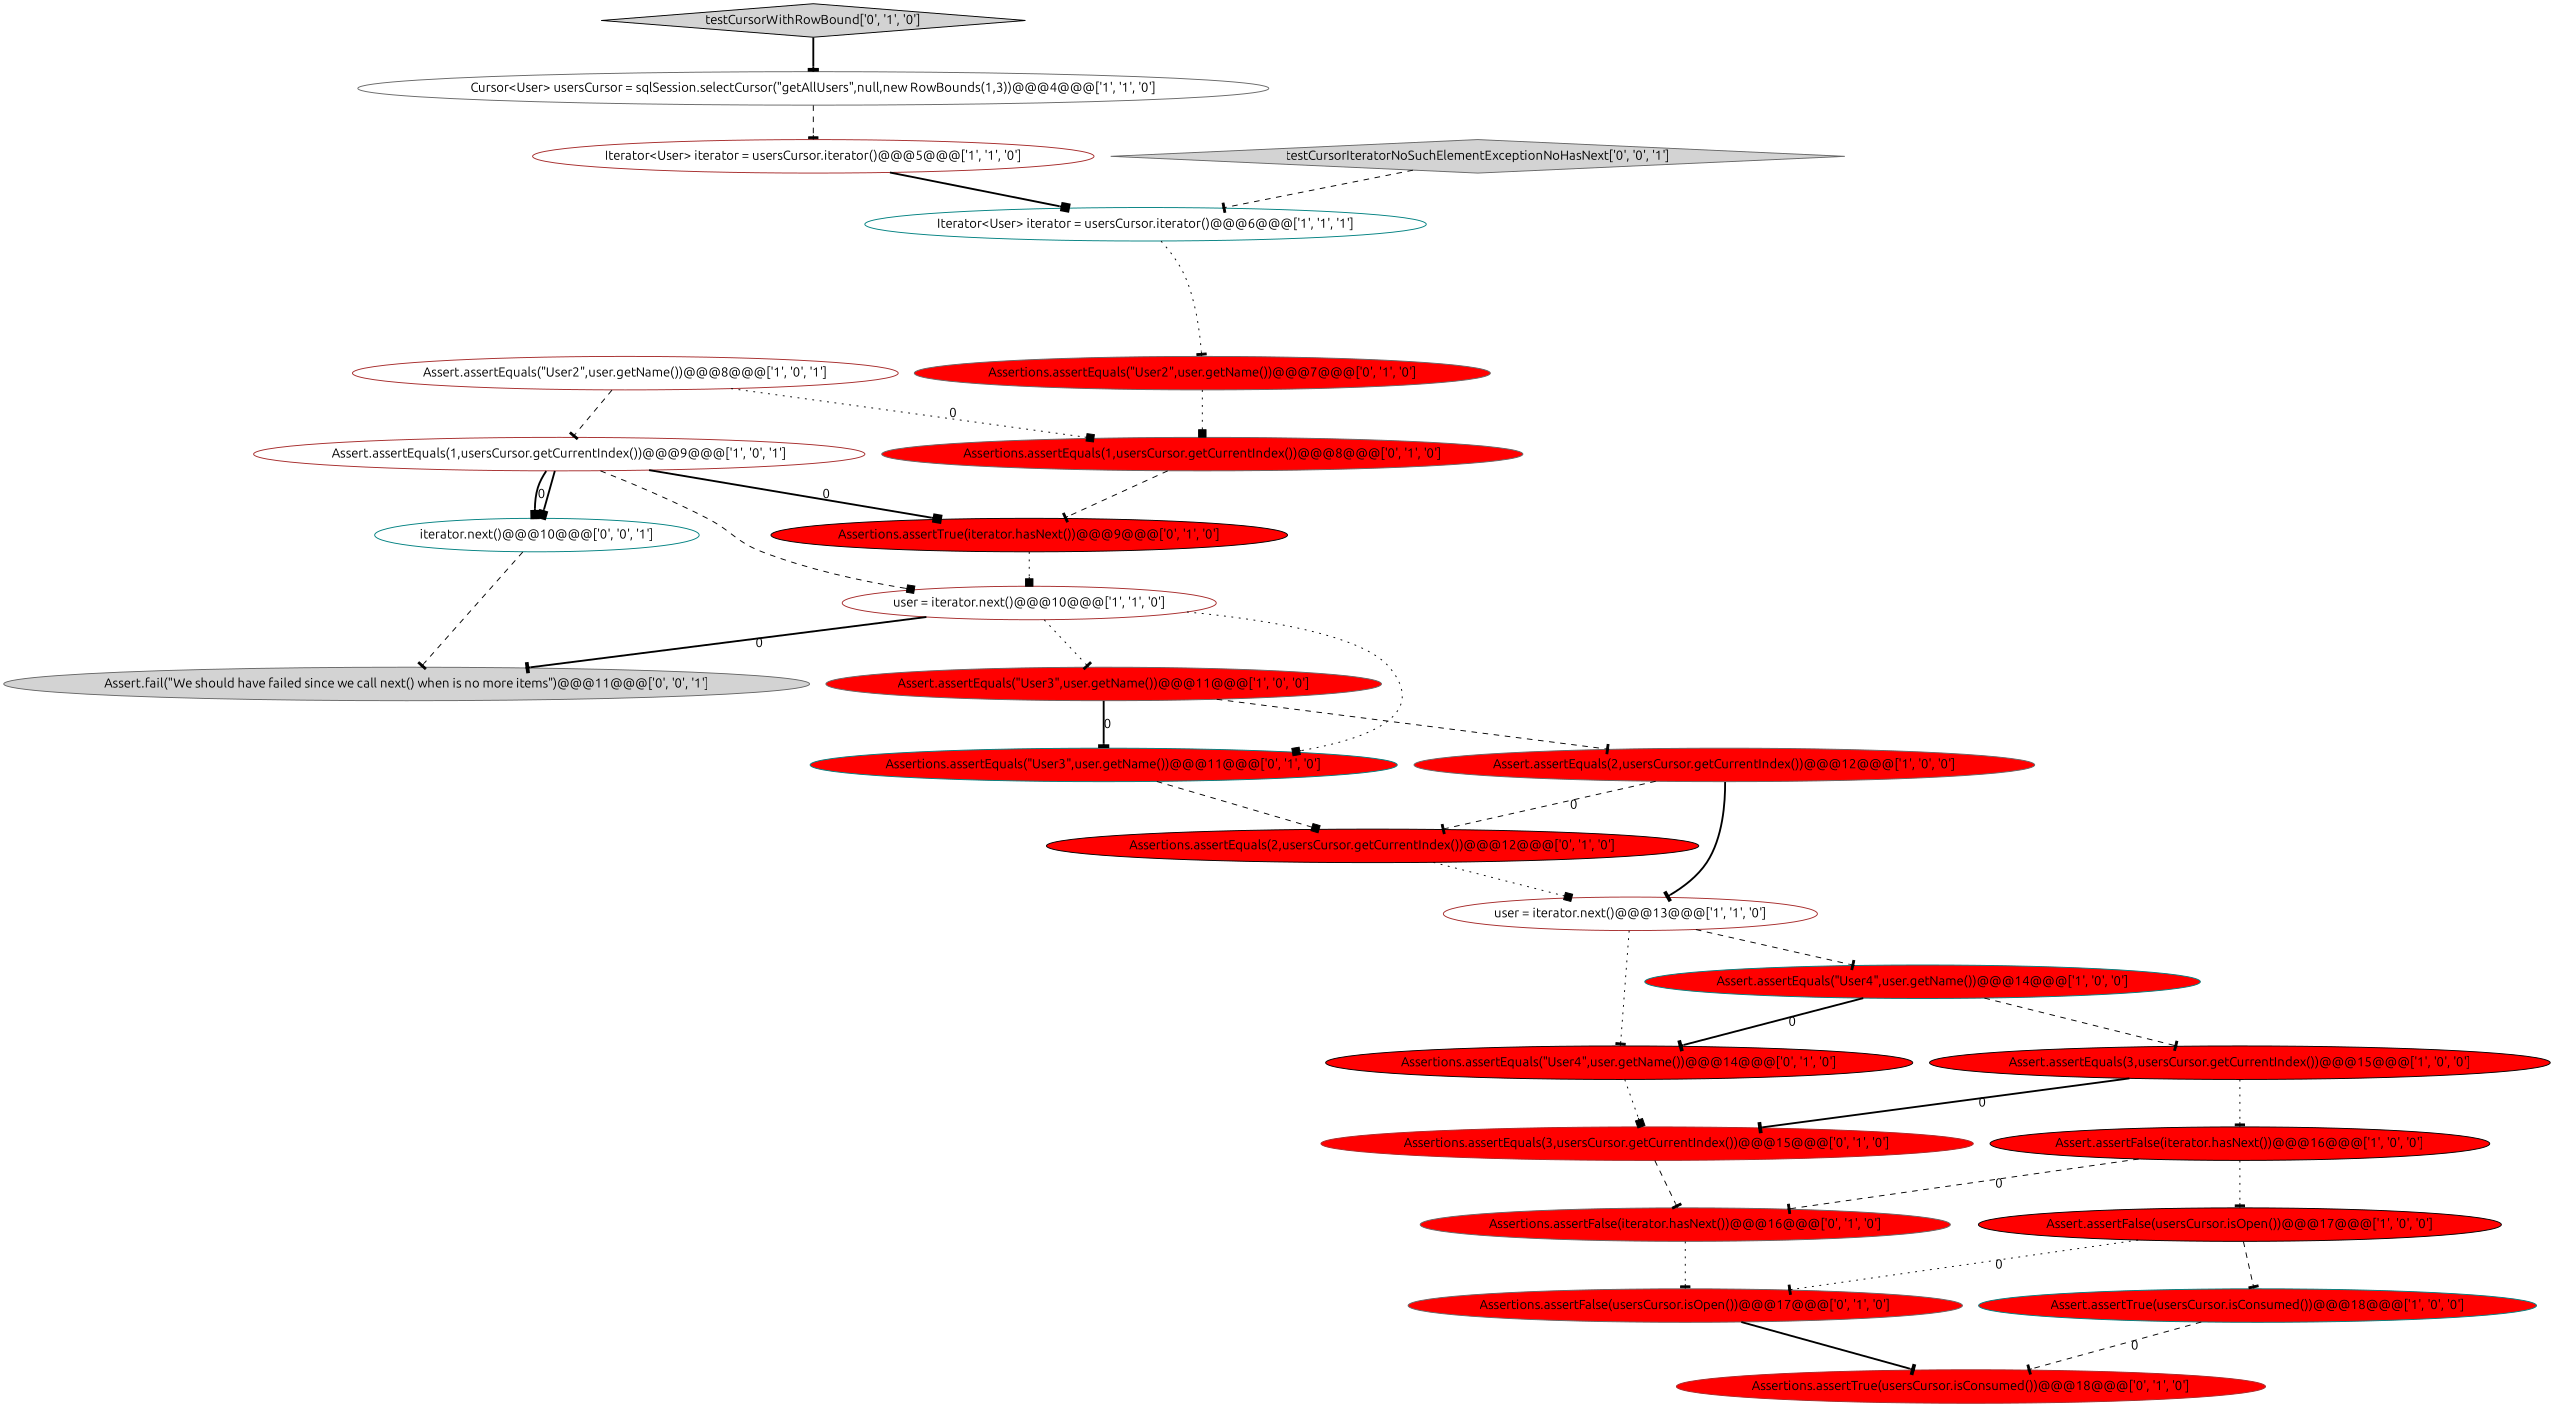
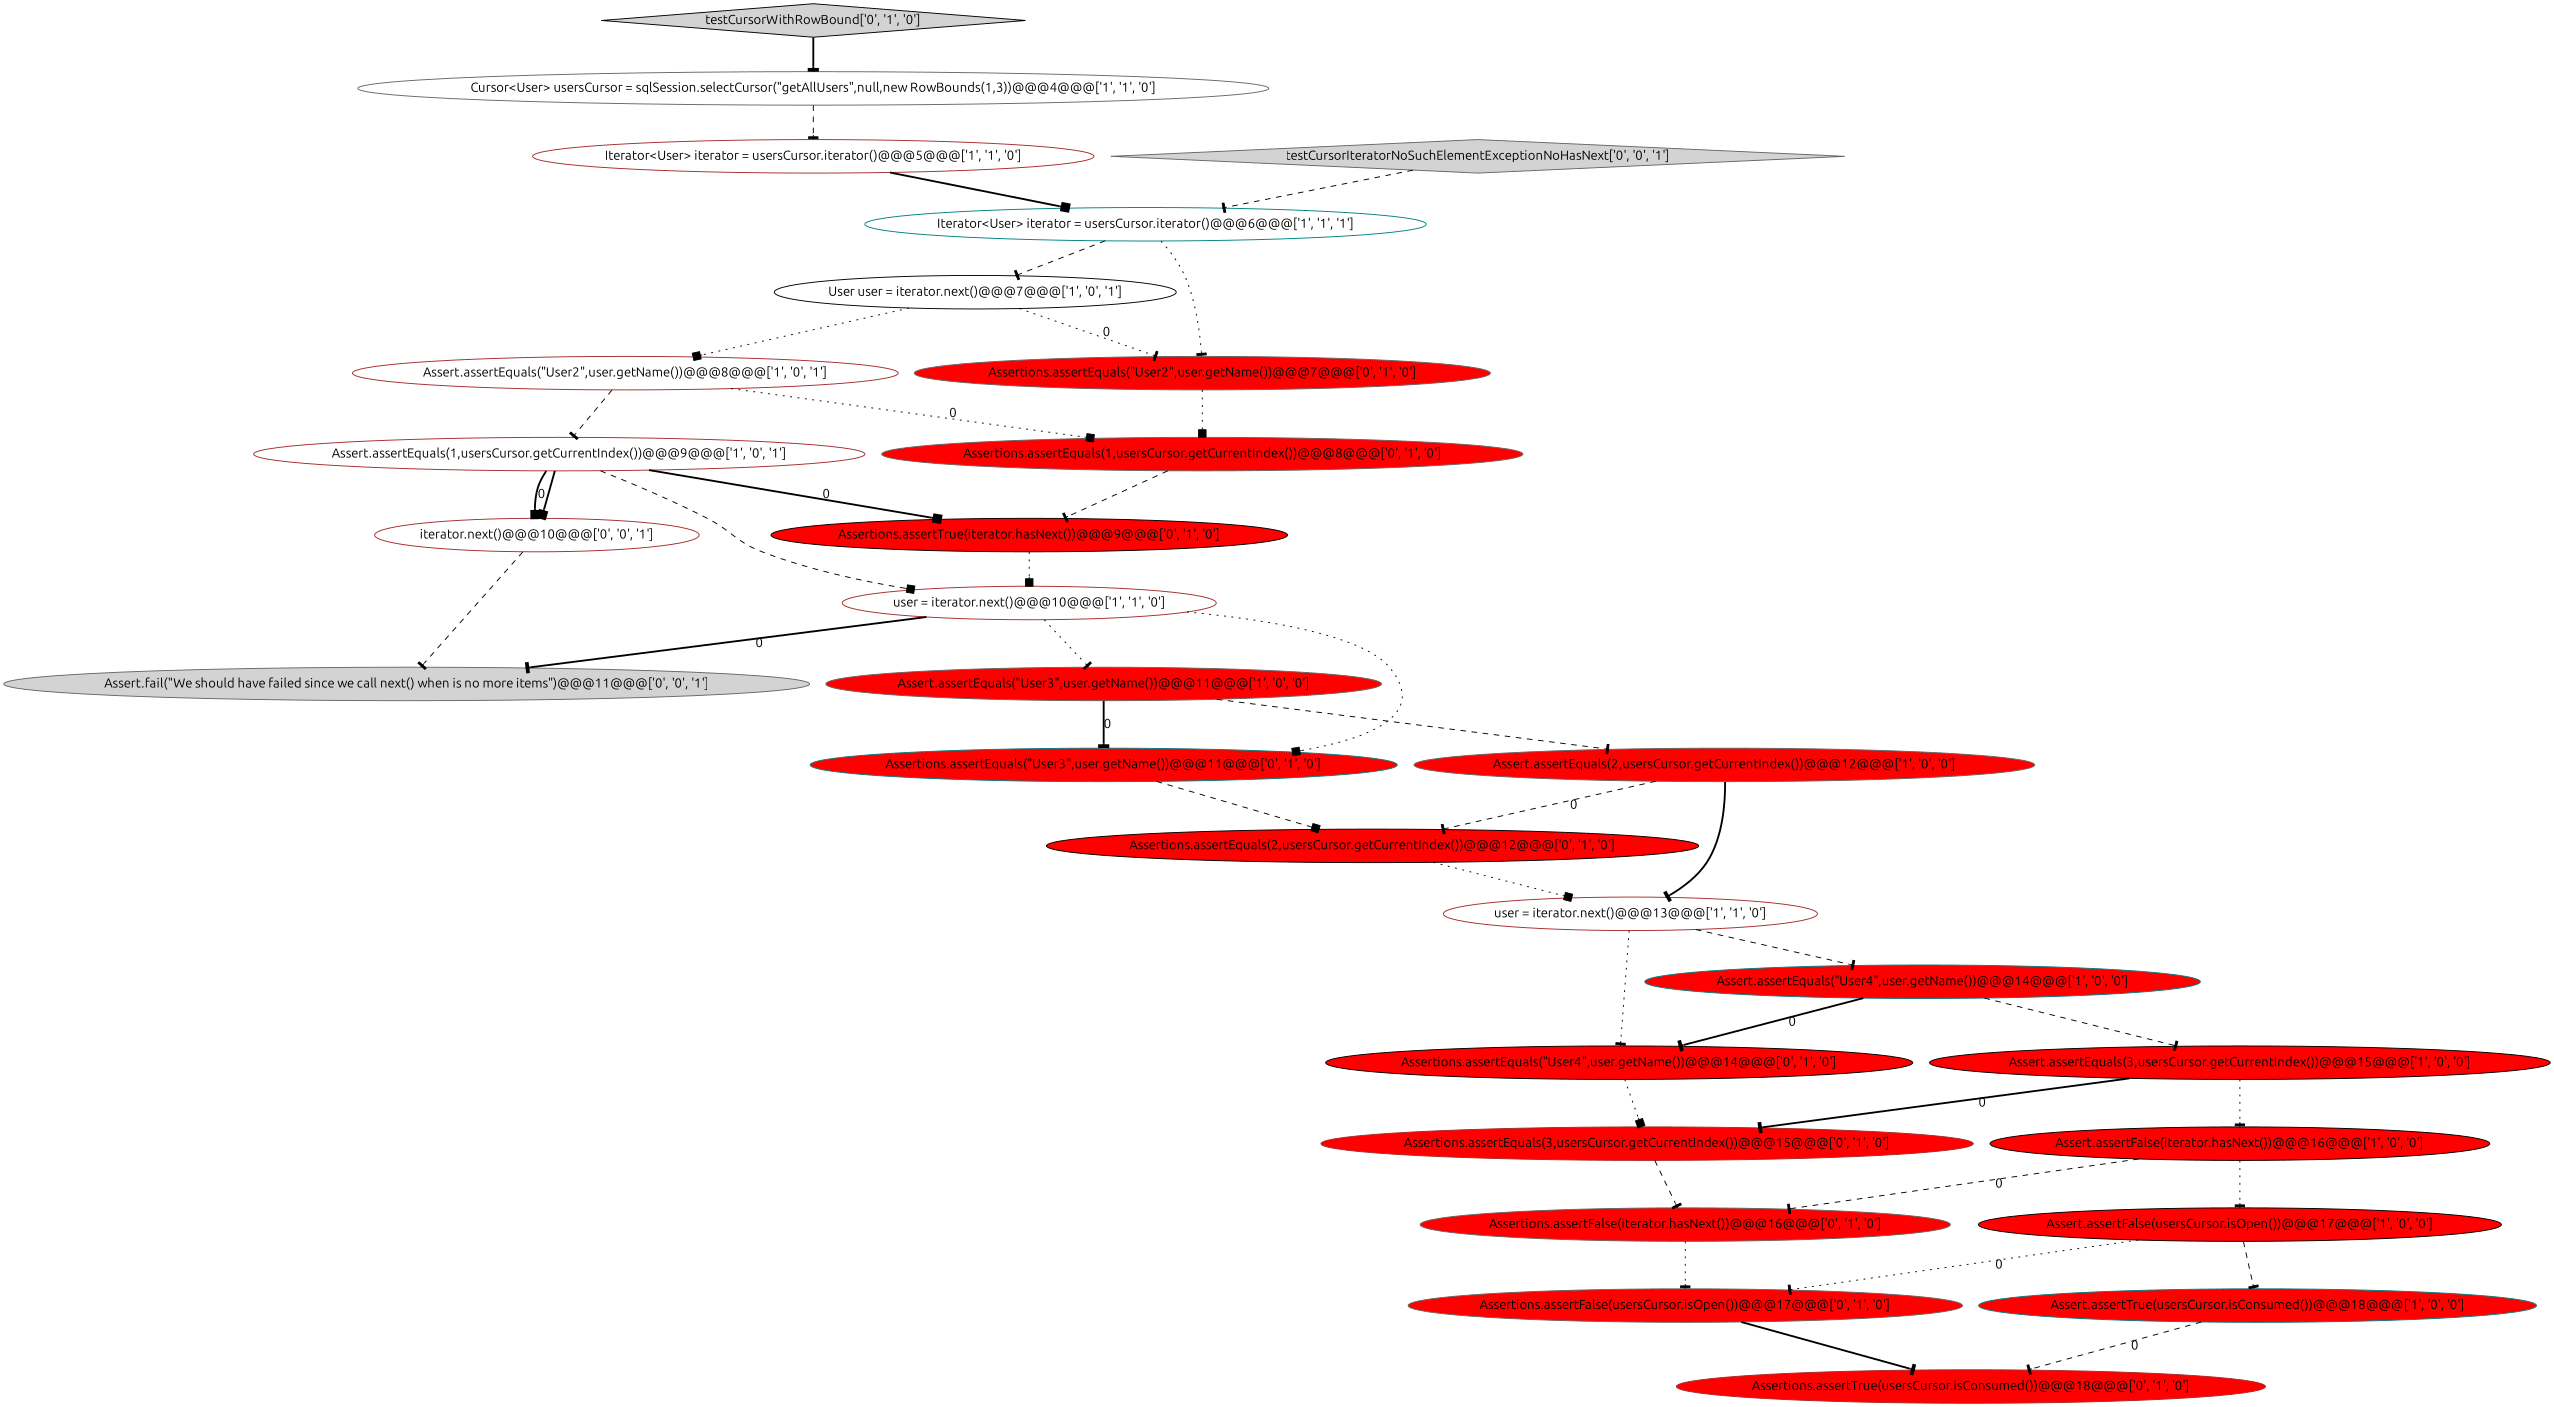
none -> (975, 292)
(537, 535) -> (537, 535)
